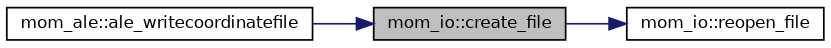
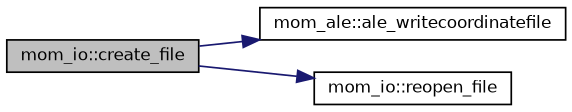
(335, 24) -> (221, 44)
